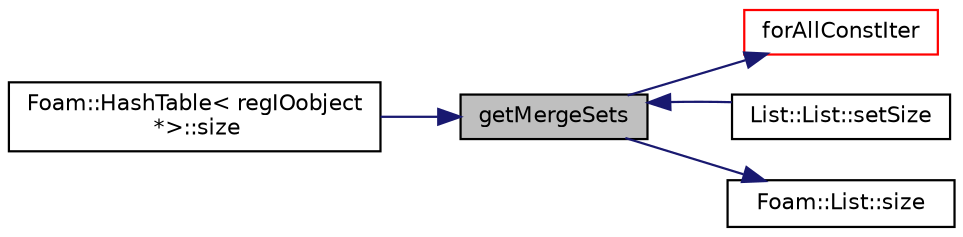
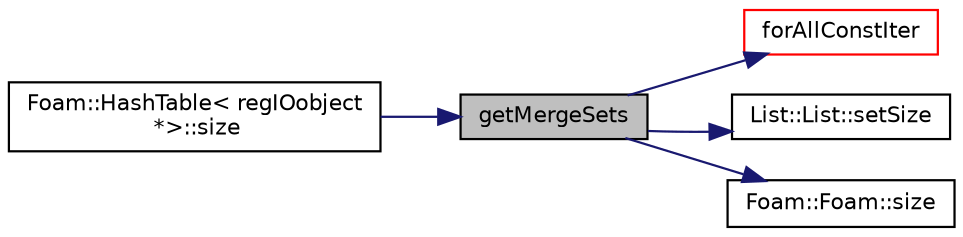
(701, 102) -> (679, 132)
(841, 204) -> (841, 204)
